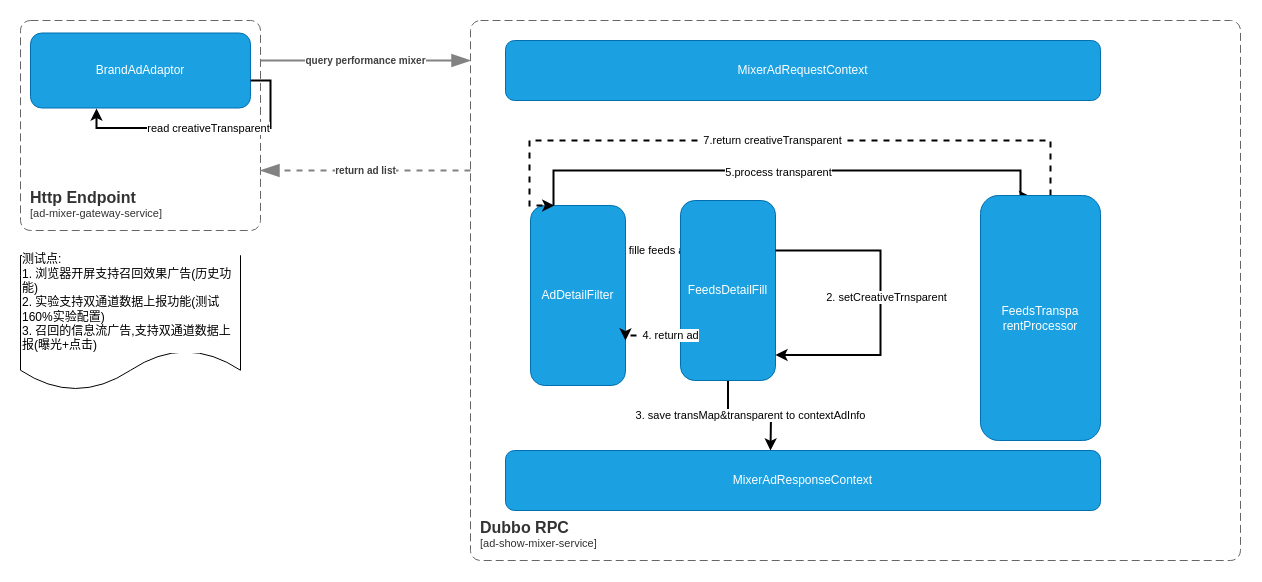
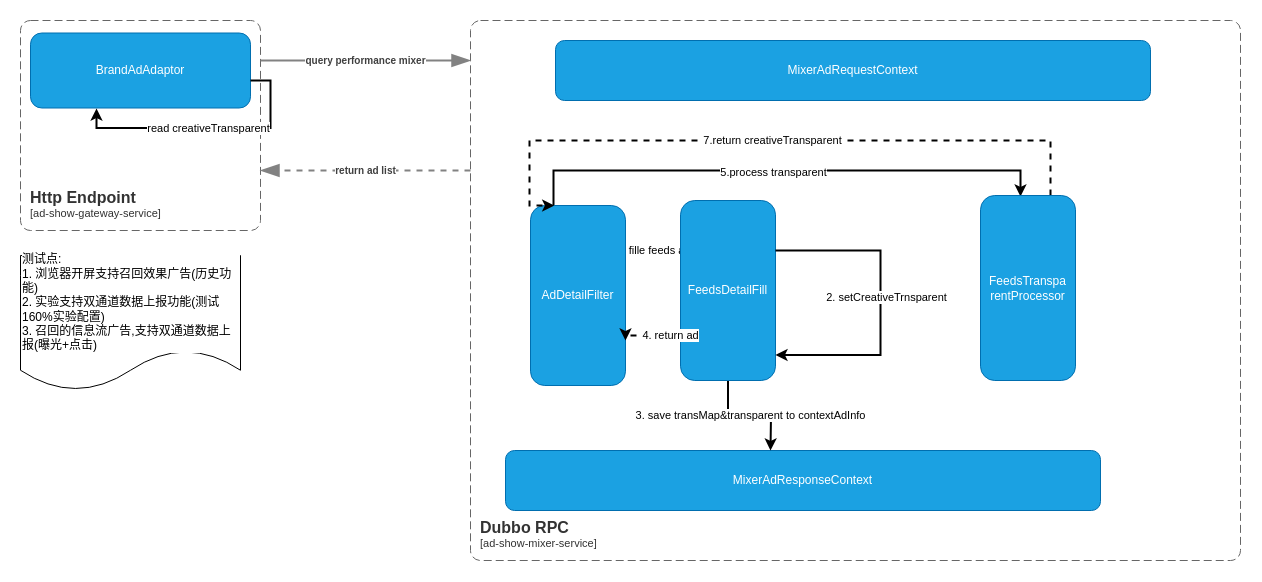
(803, 71) -> (853, 71)
(108, 206) -> (106, 206)
(1041, 318) -> (1028, 288)
